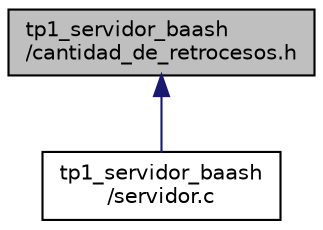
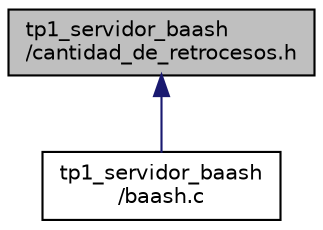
(162, 186) -> (162, 186)
